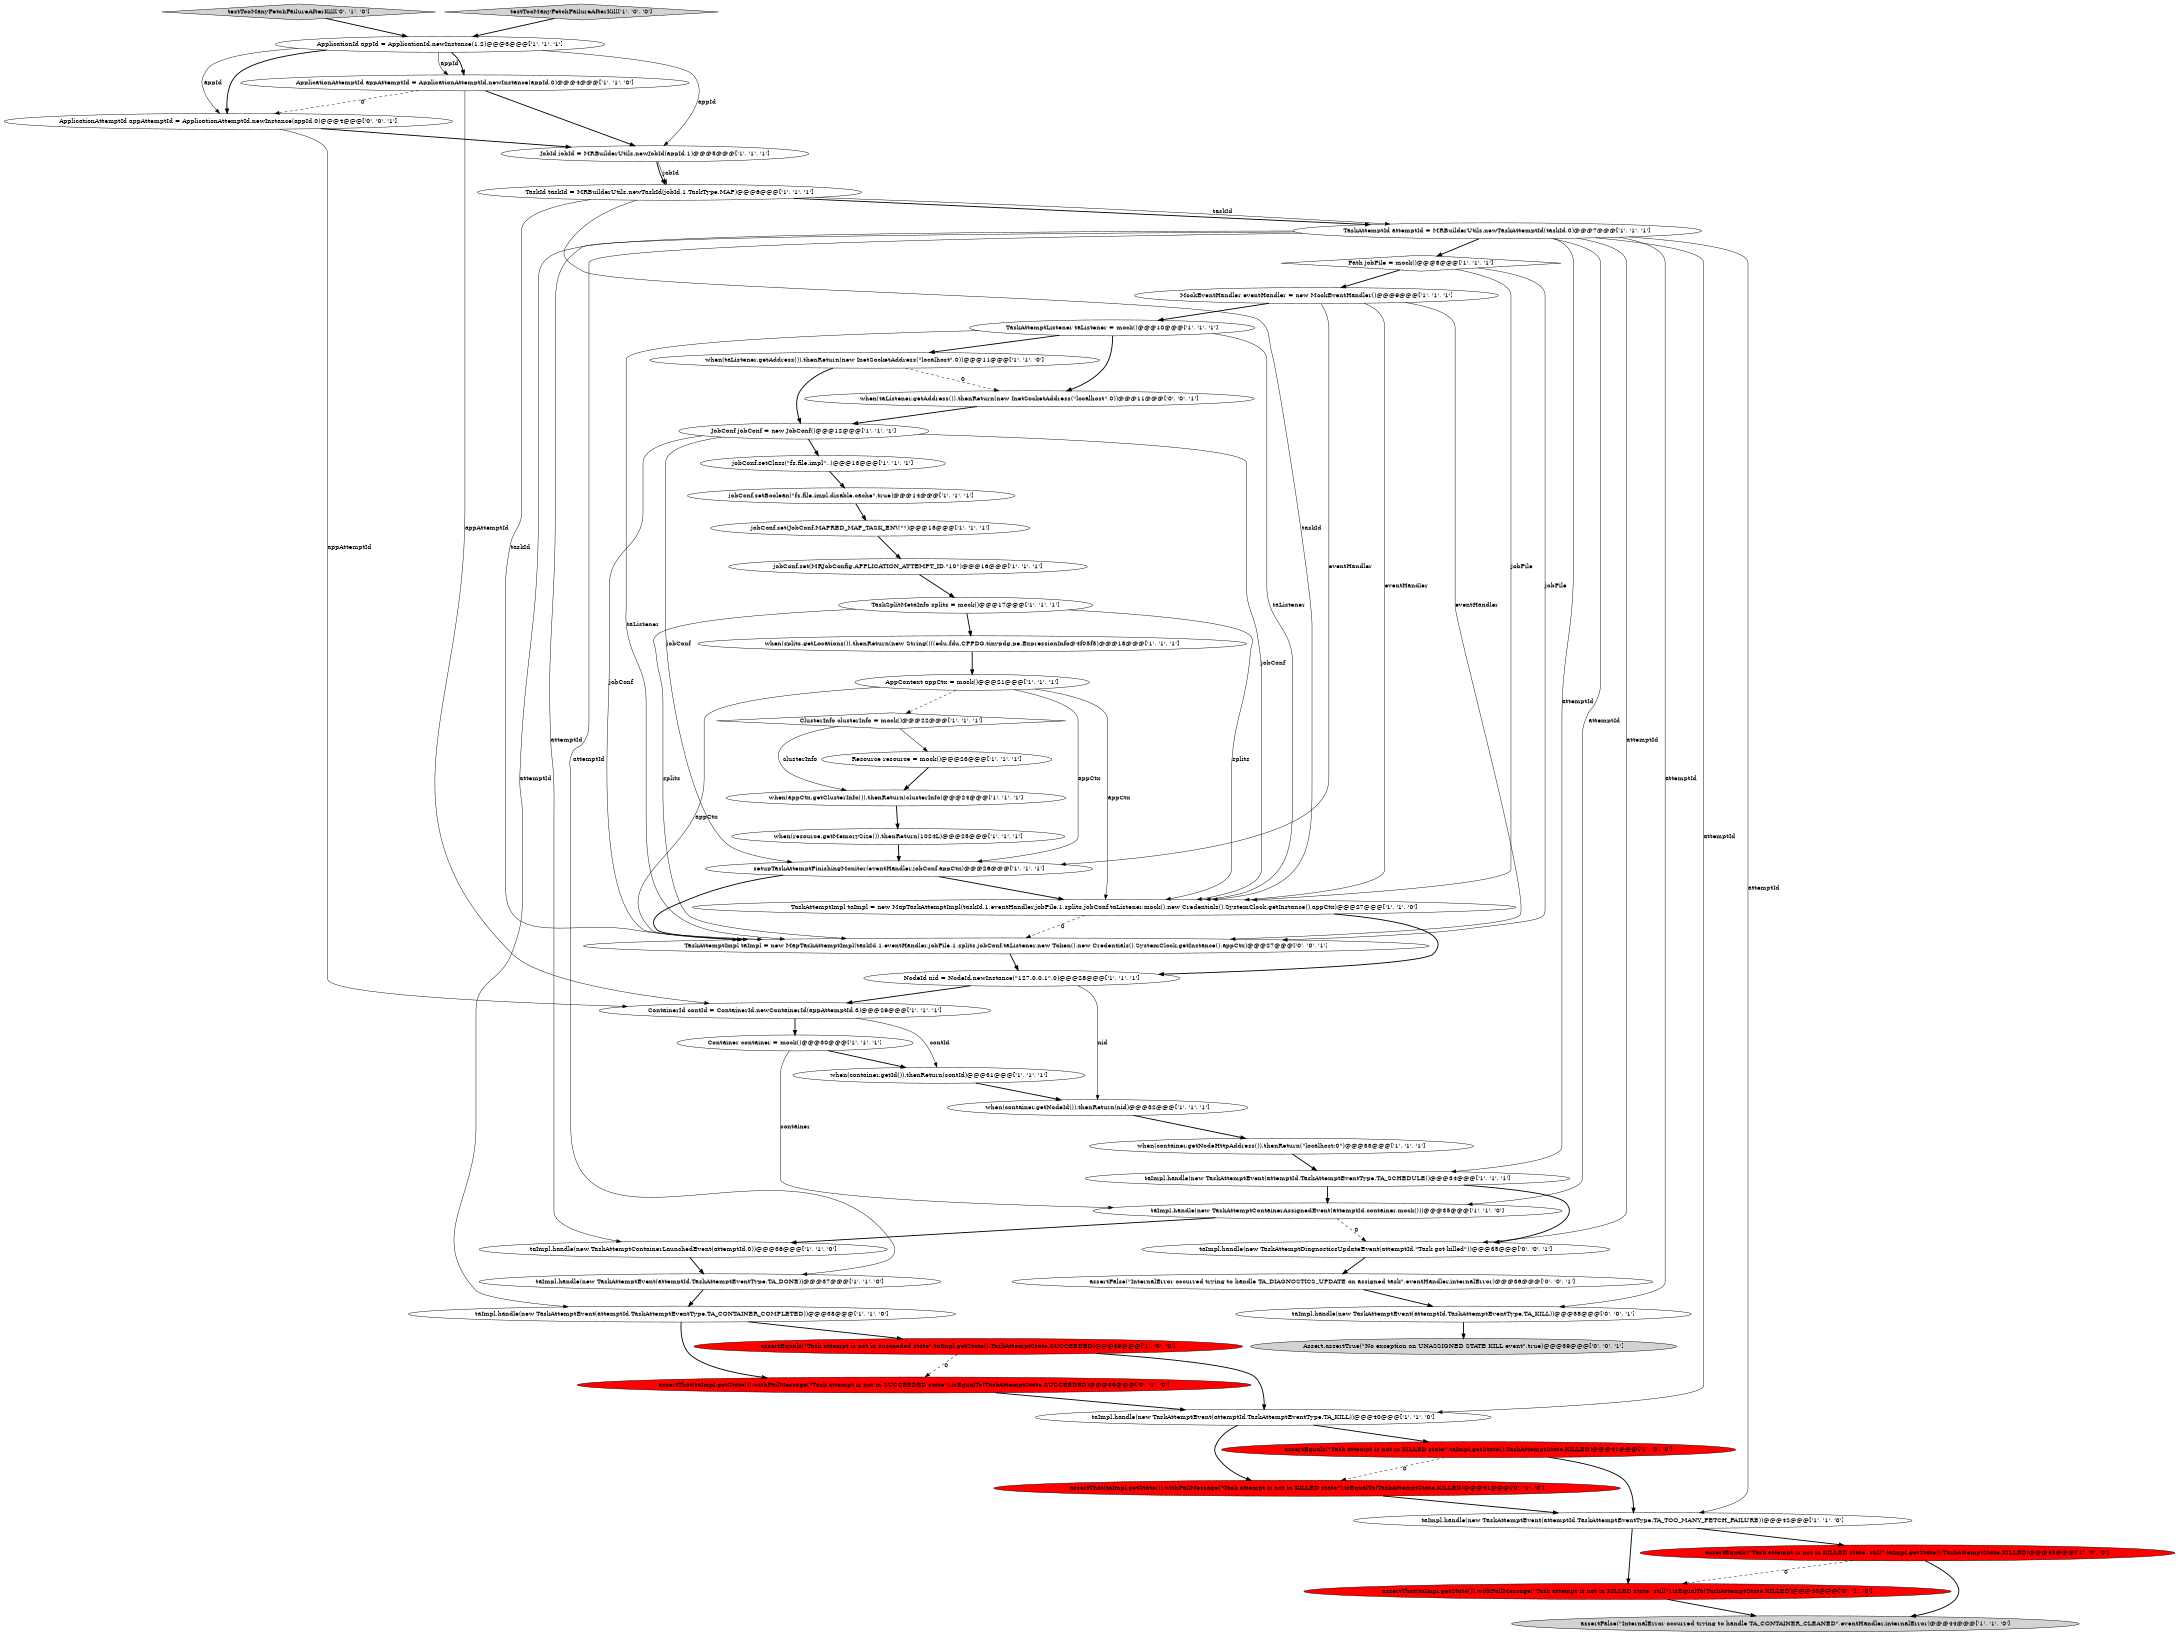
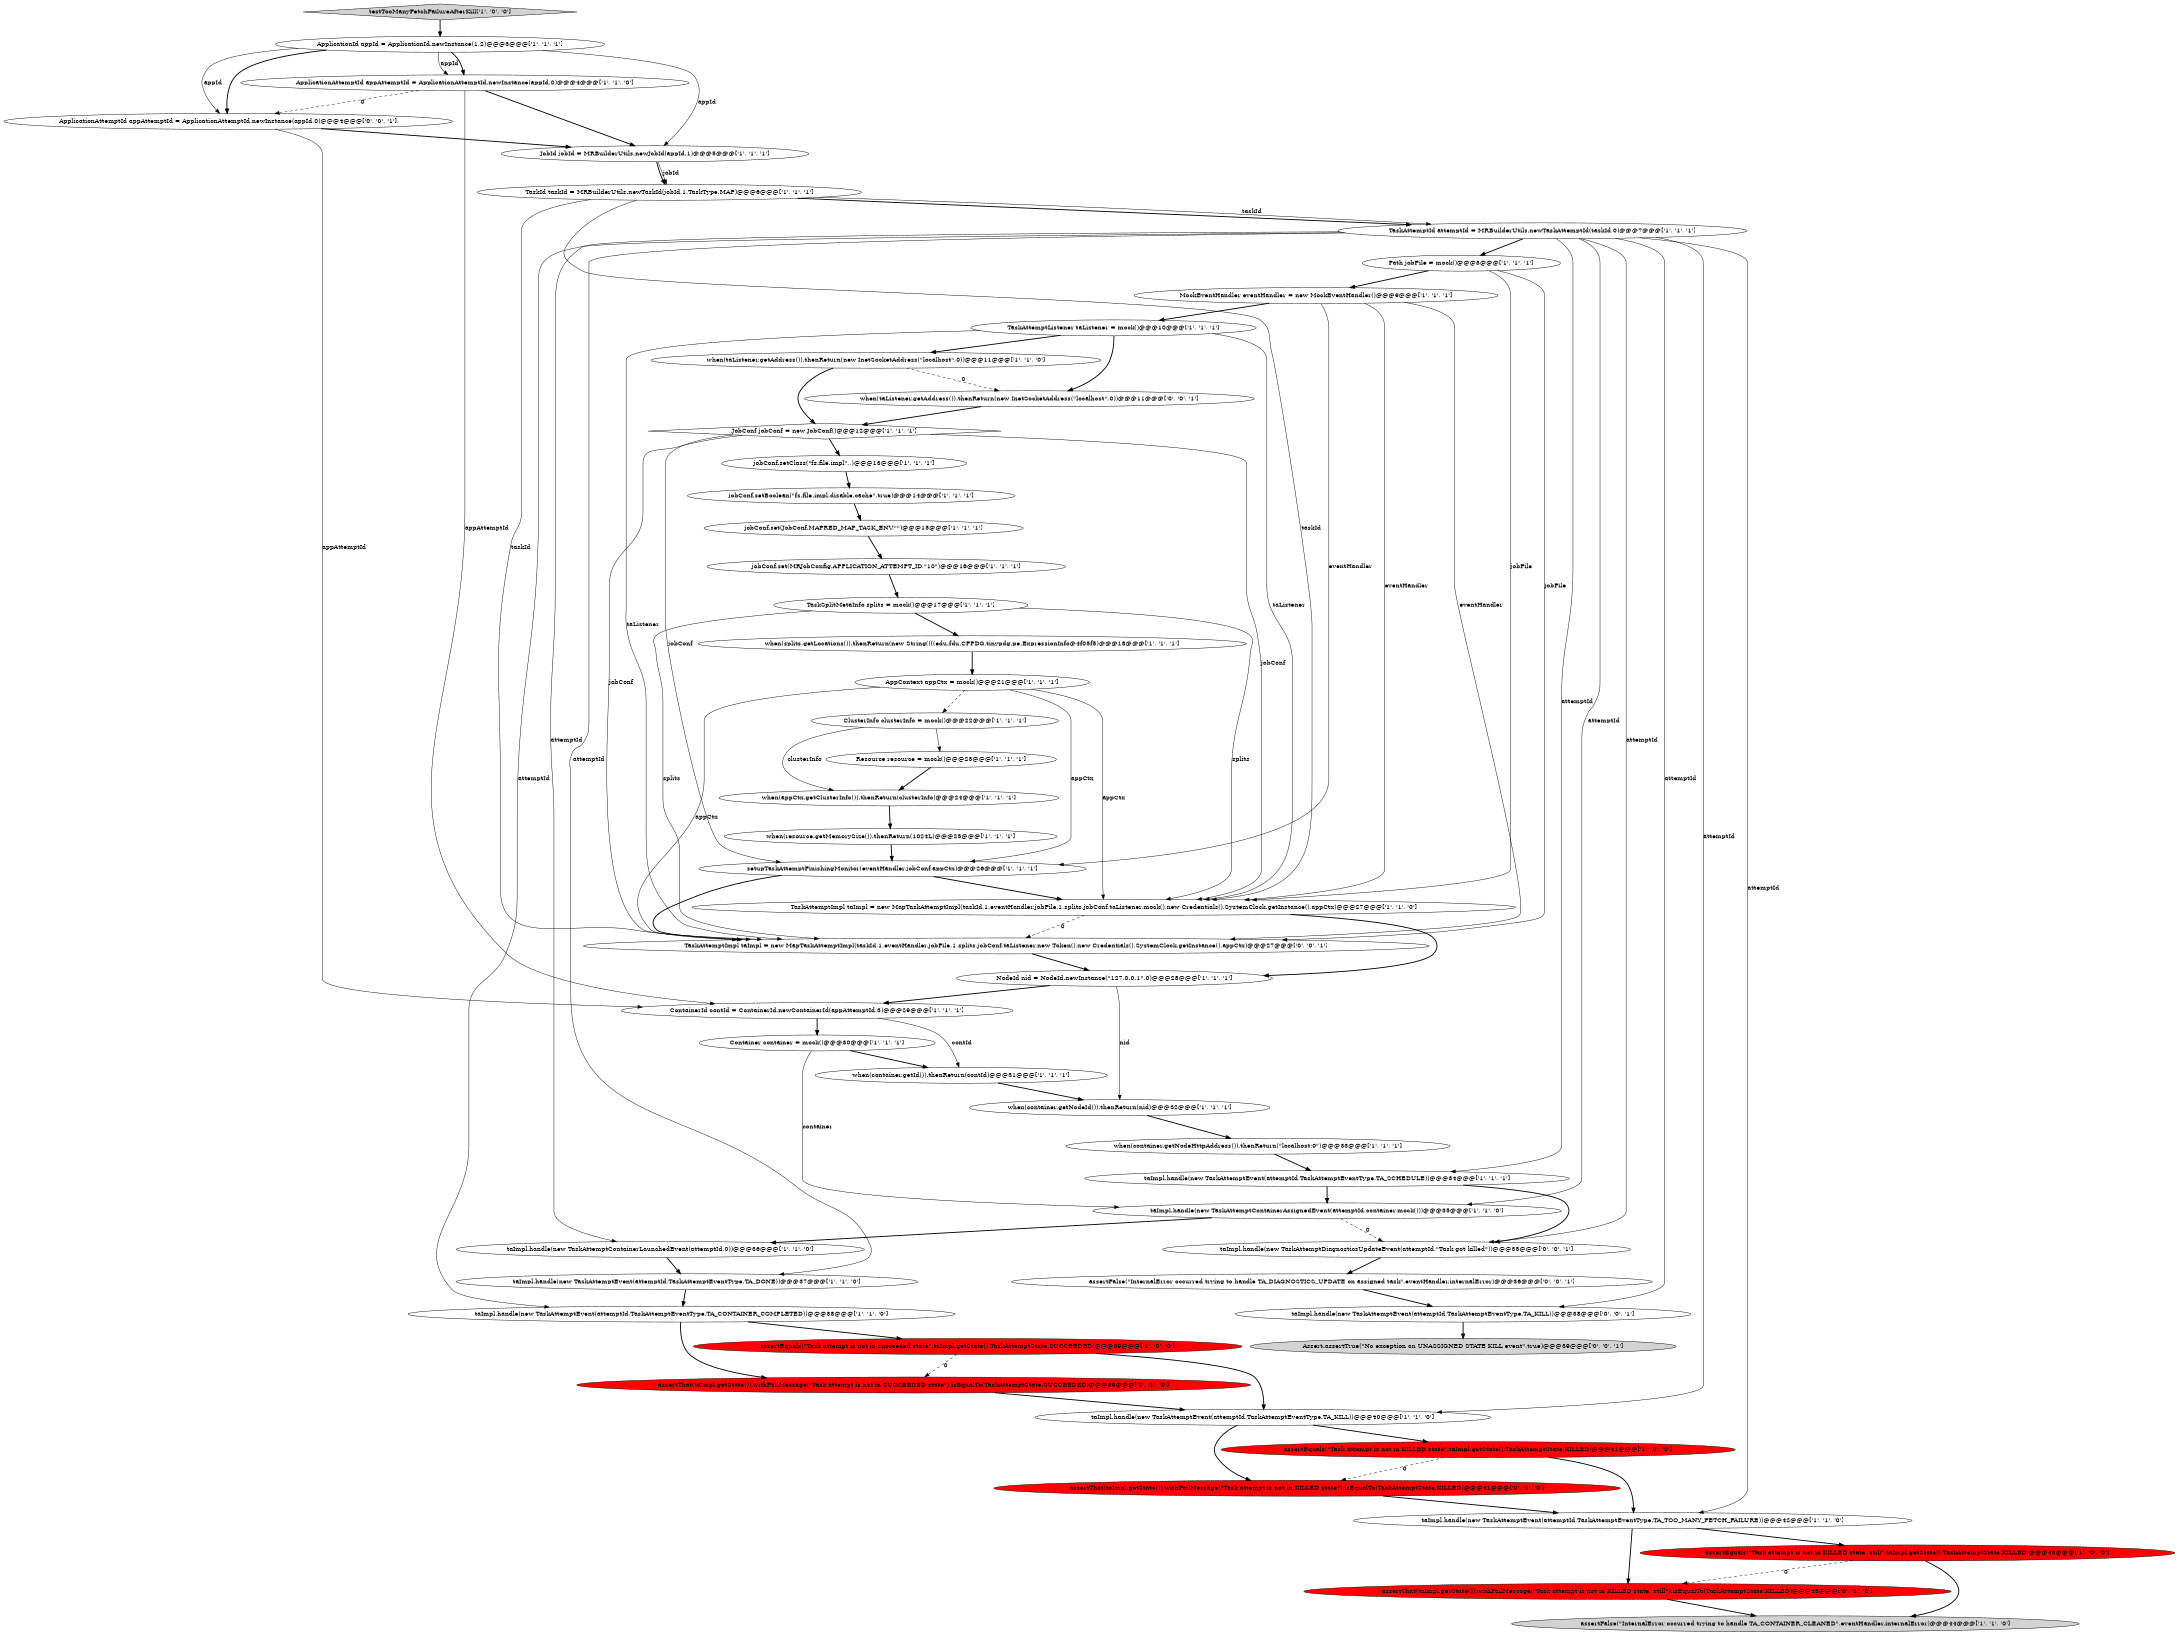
(299, 12) -> none
(1421, 263) -> (1461, 263)
(804, 431) -> (825, 431)
(891, 721) -> (935, 721)
